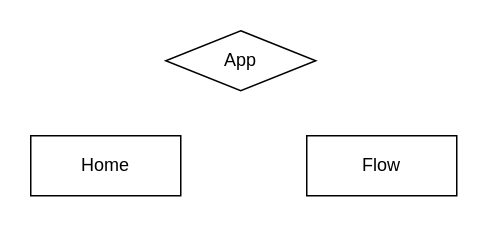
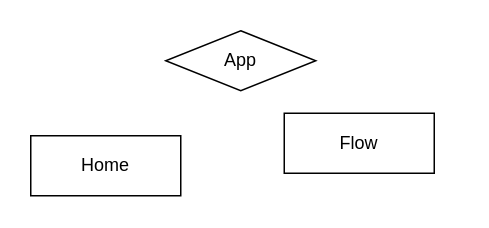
(382, 166) -> (359, 143)
